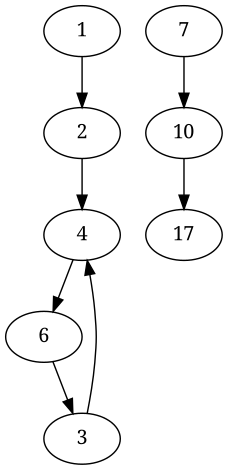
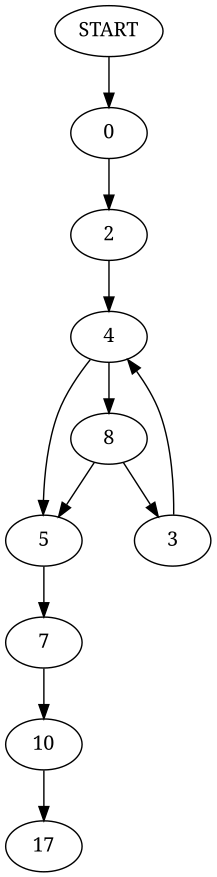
(82, 31) -> (109, 133)
none -> (109, 31)
(44, 337) -> (109, 439)
none -> (44, 541)
